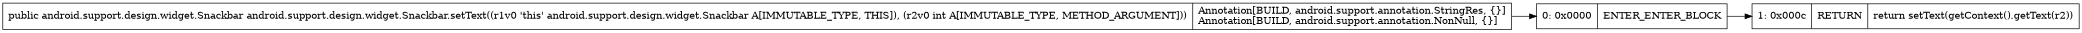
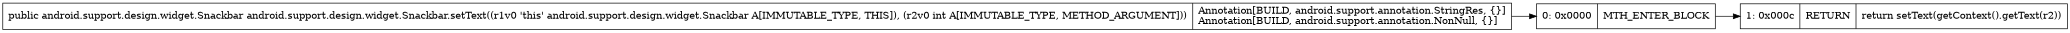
(1662, 16) -> (1656, 16)
